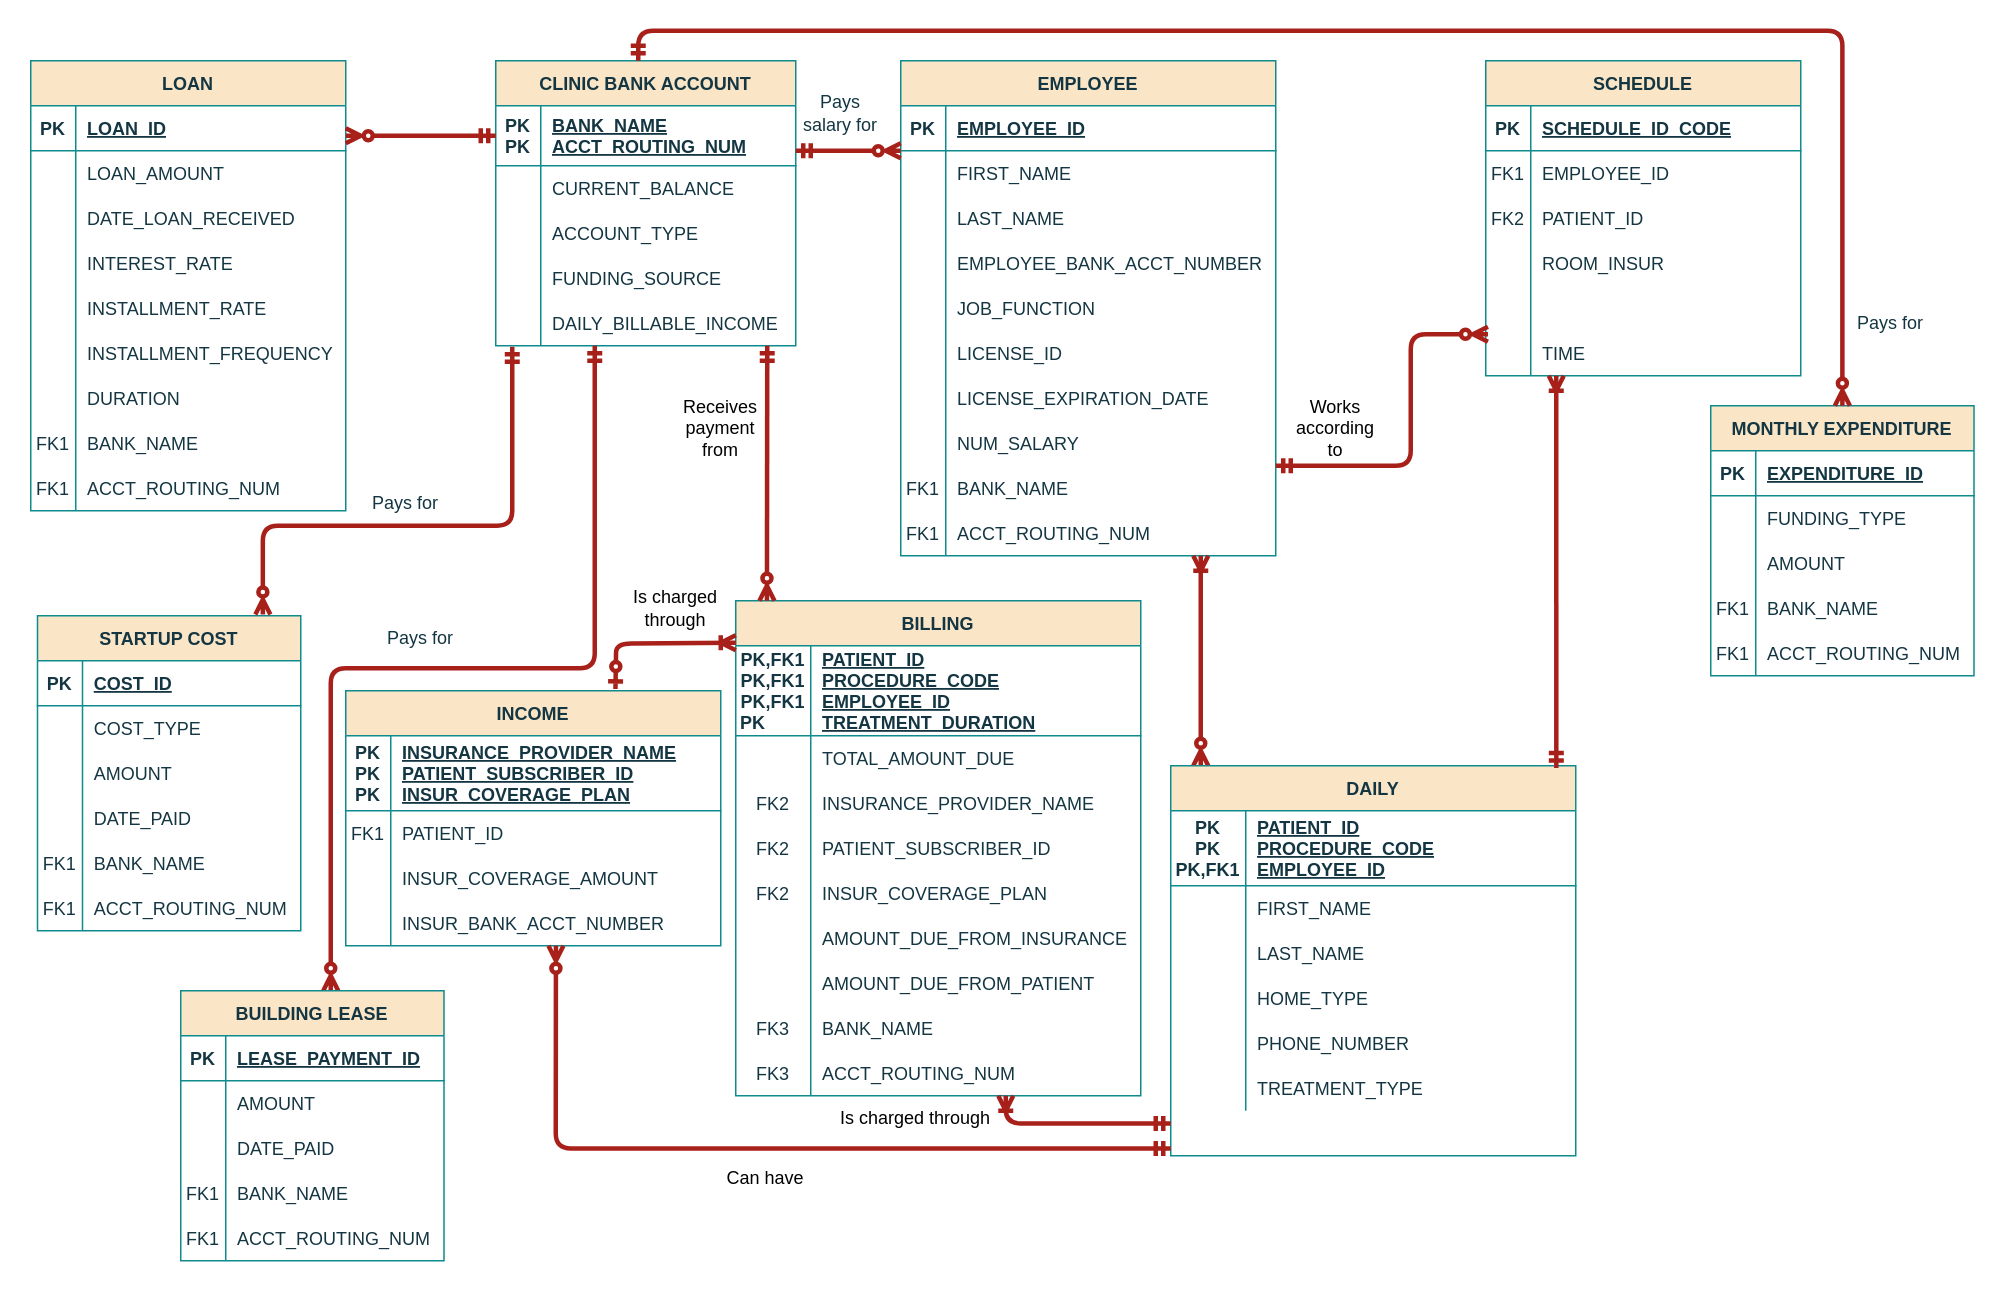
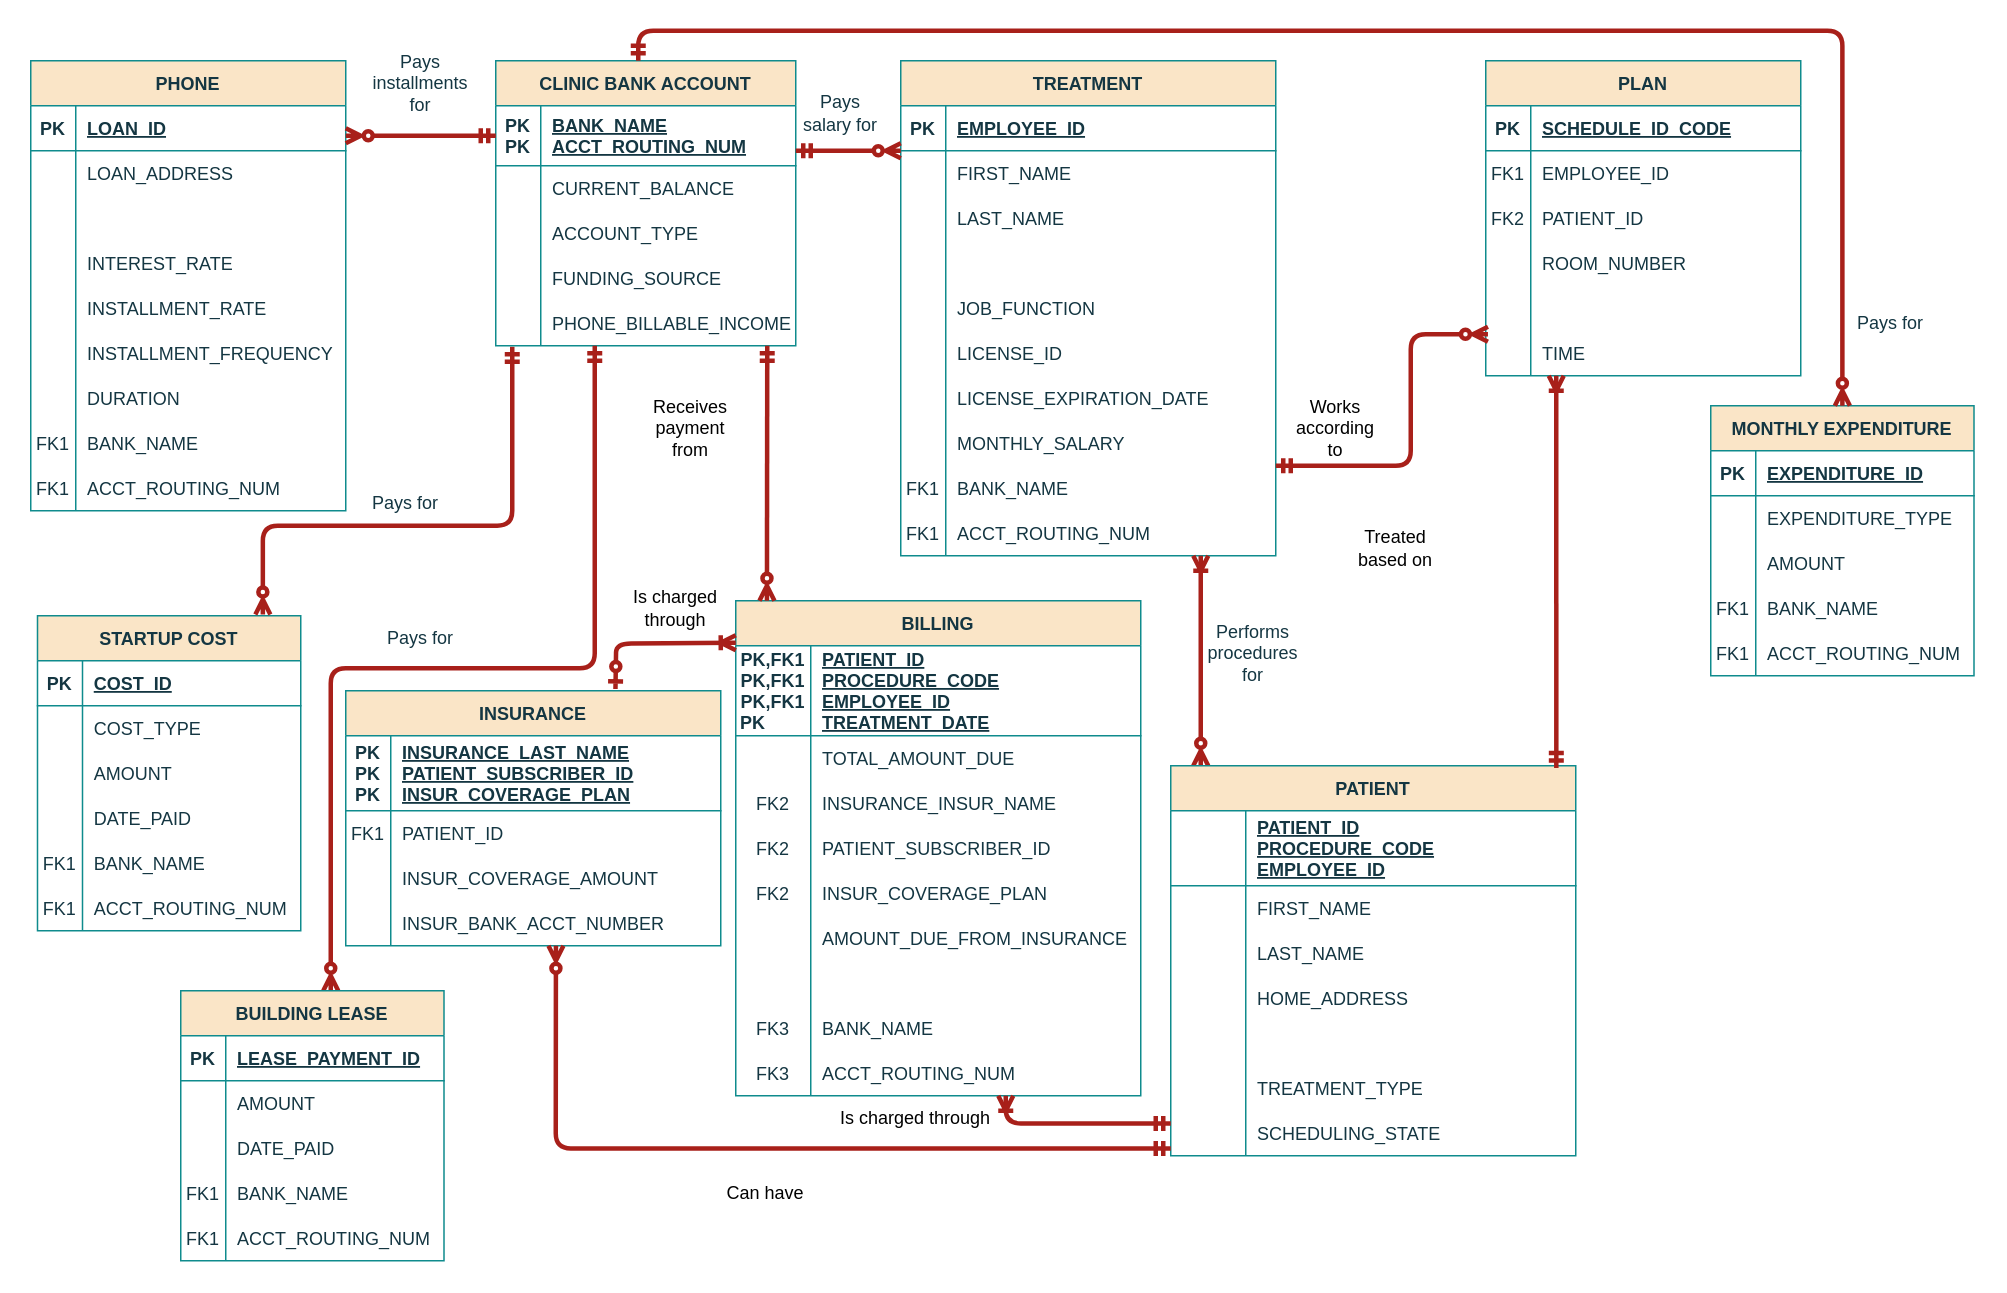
none -> (421, 83)
(188, 84) -> (188, 84)
(1088, 84) -> (1088, 84)
(1643, 84) -> (1643, 84)
(142, 174) -> (147, 174)
(211, 218) -> none
(1111, 263) -> none
(1592, 264) -> (1597, 264)
(658, 324) -> (658, 324)
(721, 428) -> (691, 428)
(1007, 444) -> (1028, 444)
(1827, 519) -> (1848, 519)
none -> (1396, 548)
none -> (1253, 653)
(872, 660) -> (872, 660)
(533, 714) -> (533, 714)
(518, 753) -> (498, 753)
(1373, 789) -> (1373, 789)
(938, 804) -> (923, 804)
(1208, 848) -> none
(976, 983) -> none
(1302, 999) -> (1317, 999)
(1411, 1043) -> none
none -> (1411, 1133)
(766, 1178) -> (766, 1193)
